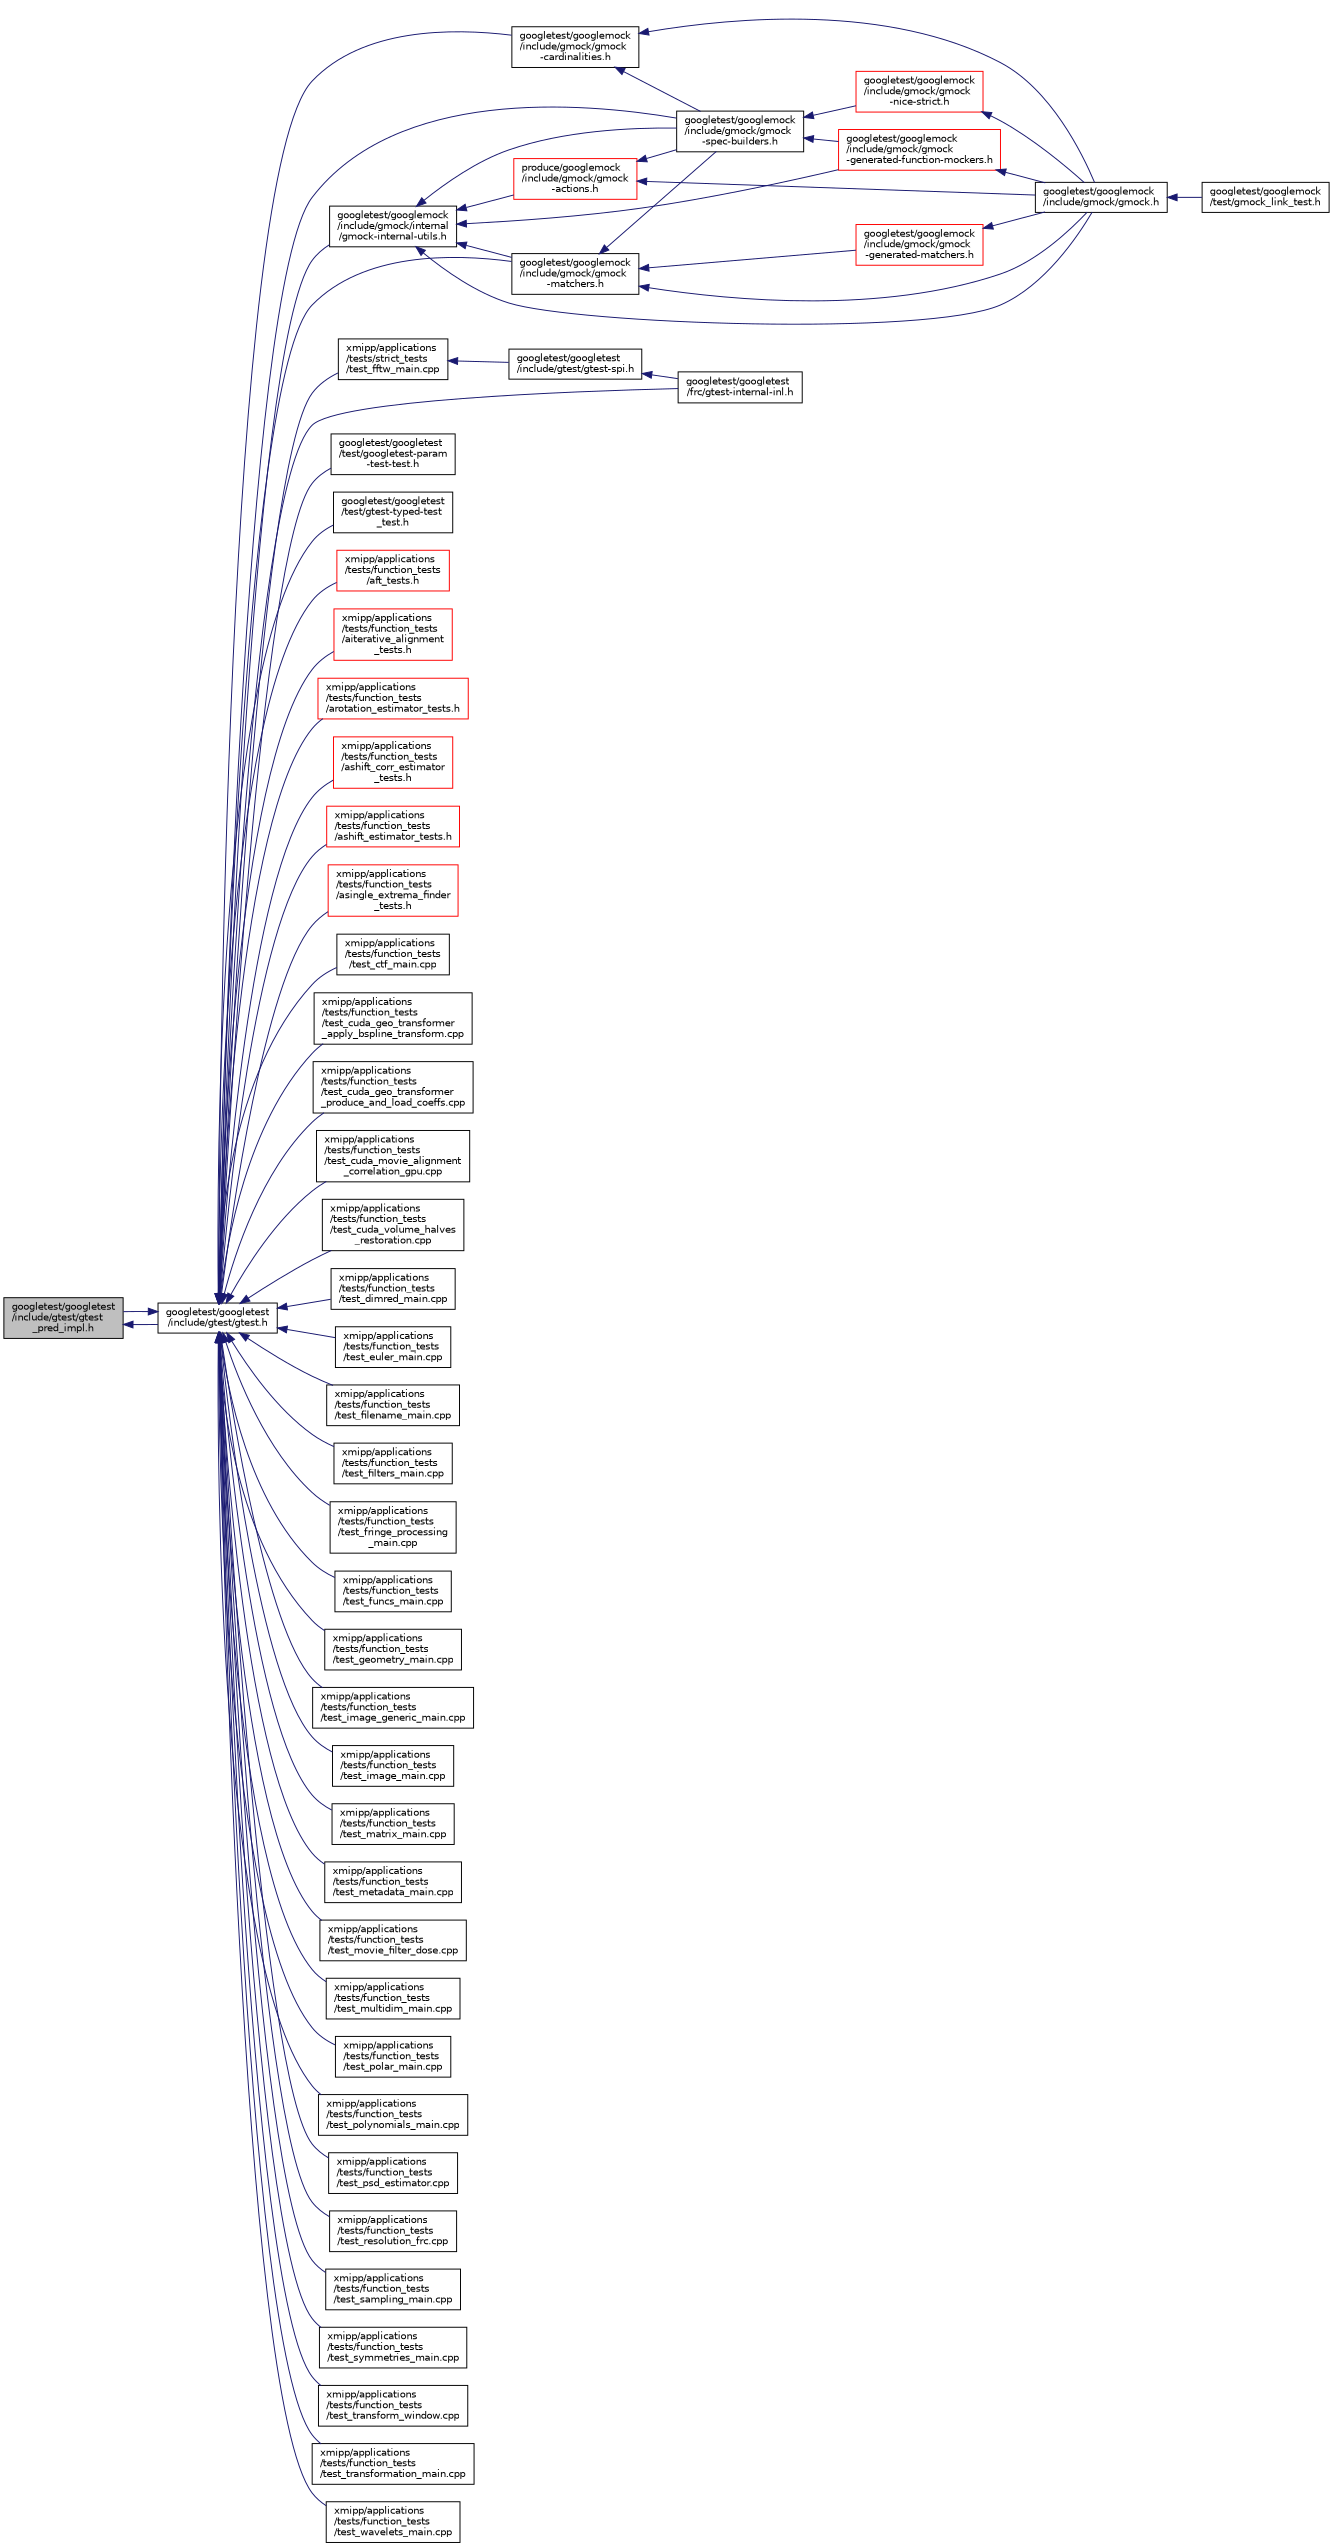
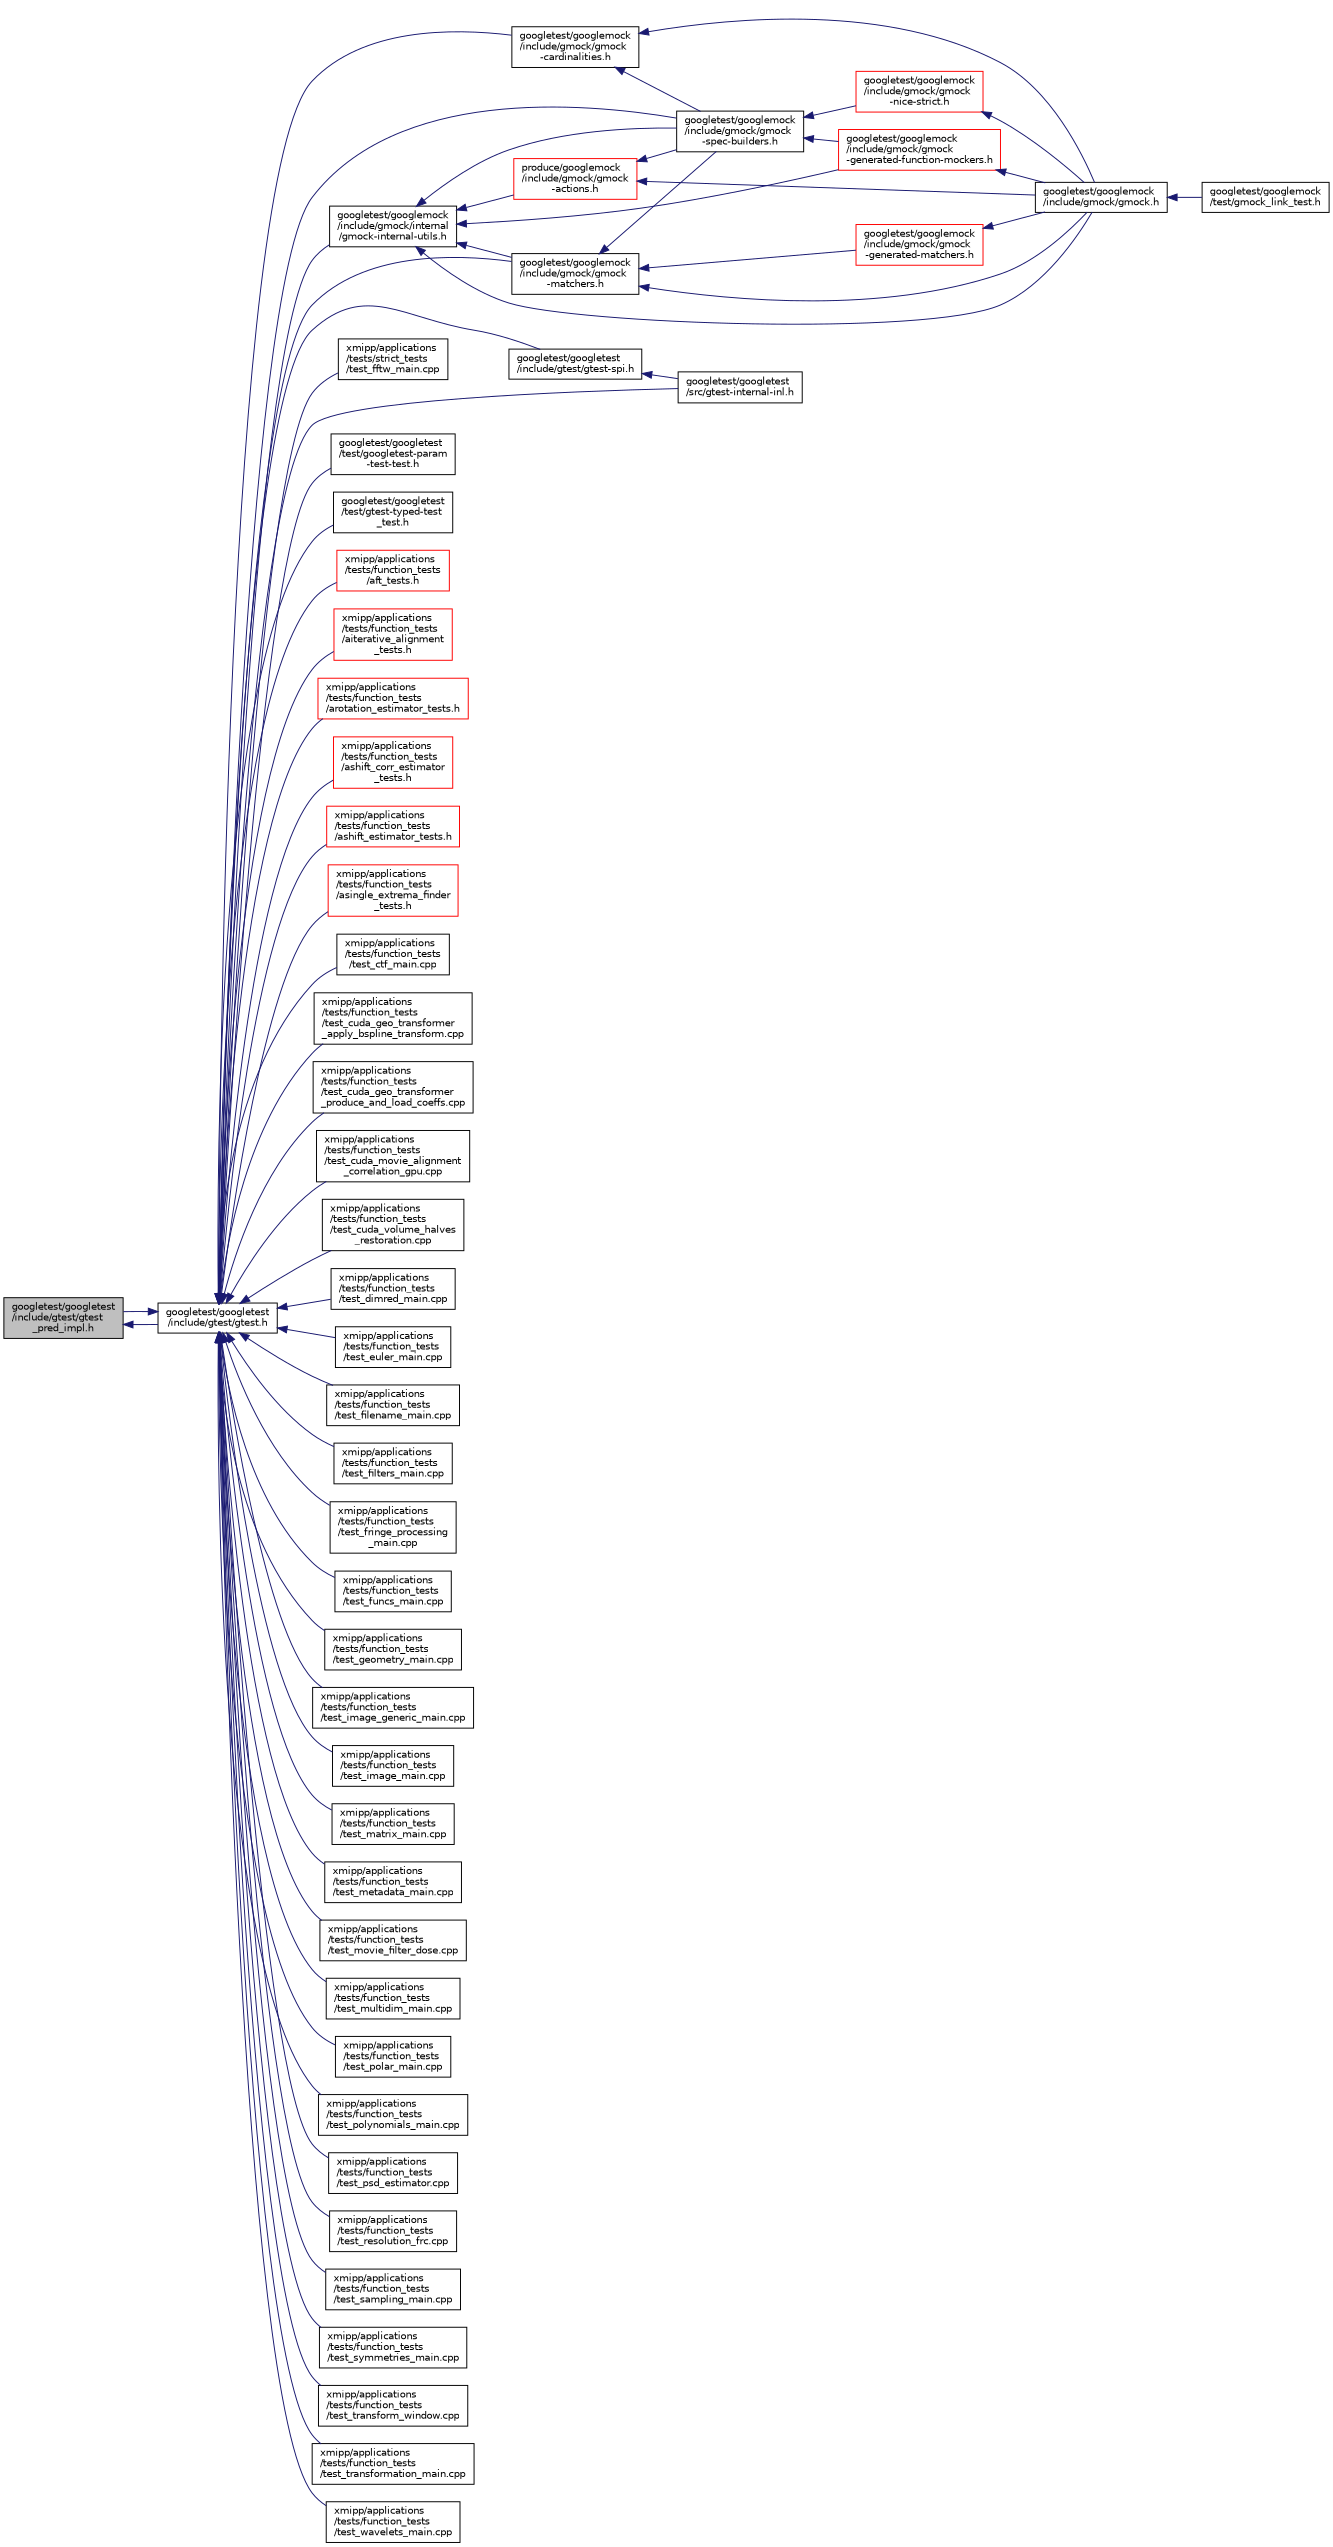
(483, 362) -> (246, 688)
(740, 387) -> (740, 387)
